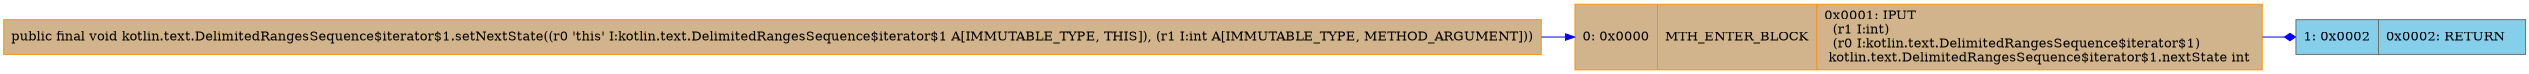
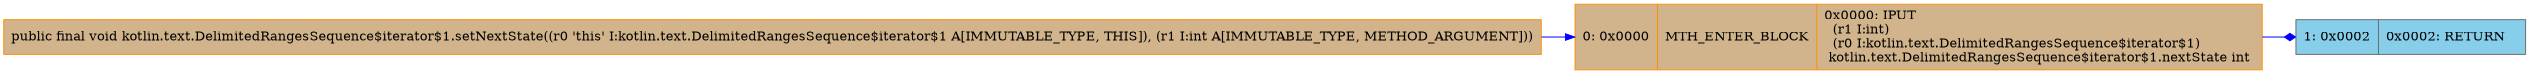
(1875, 15) -> (1875, 15)
